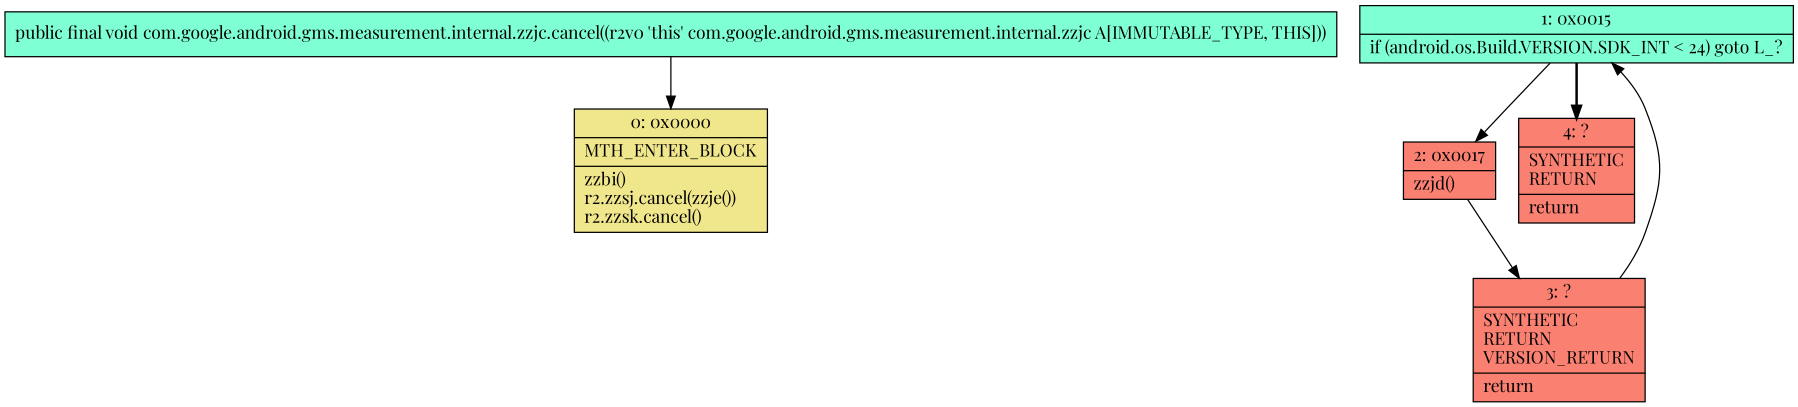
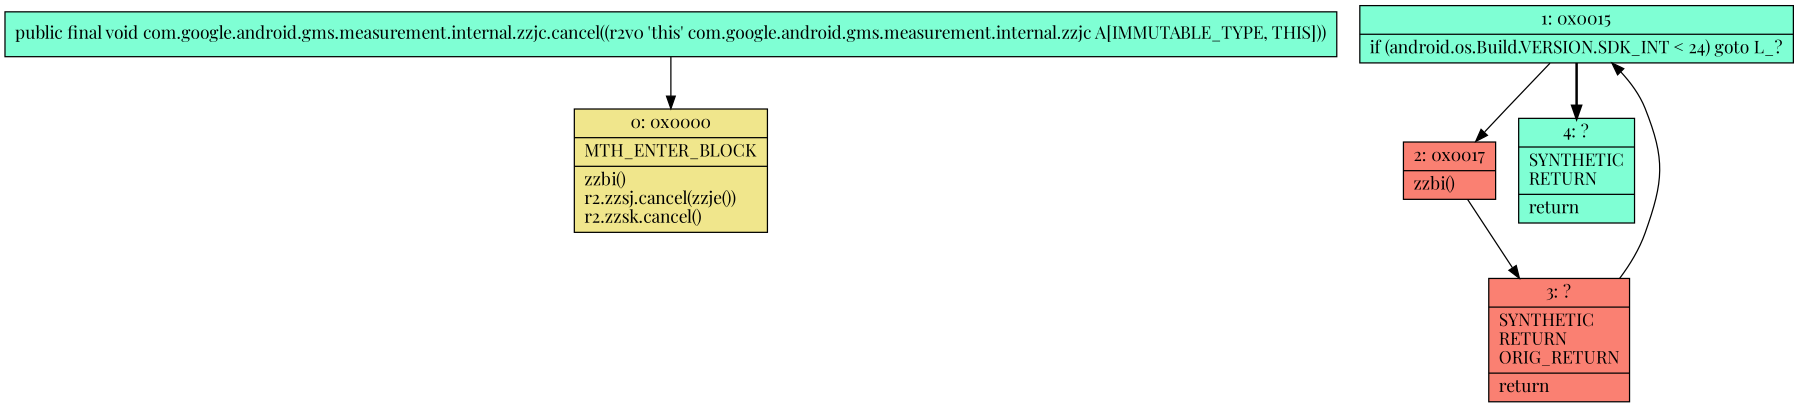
(1577, 171) -> (1577, 171)
(1435, 184) -> (1435, 184)
(1559, 358) -> (1559, 358)
